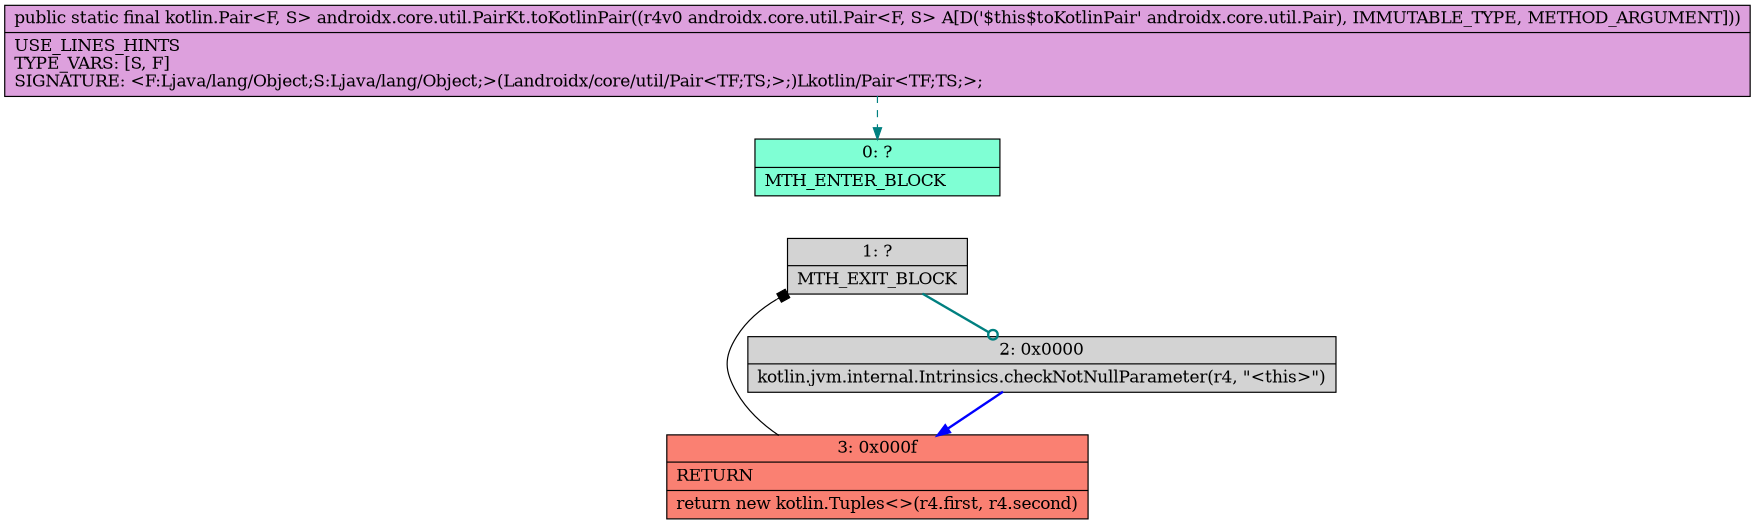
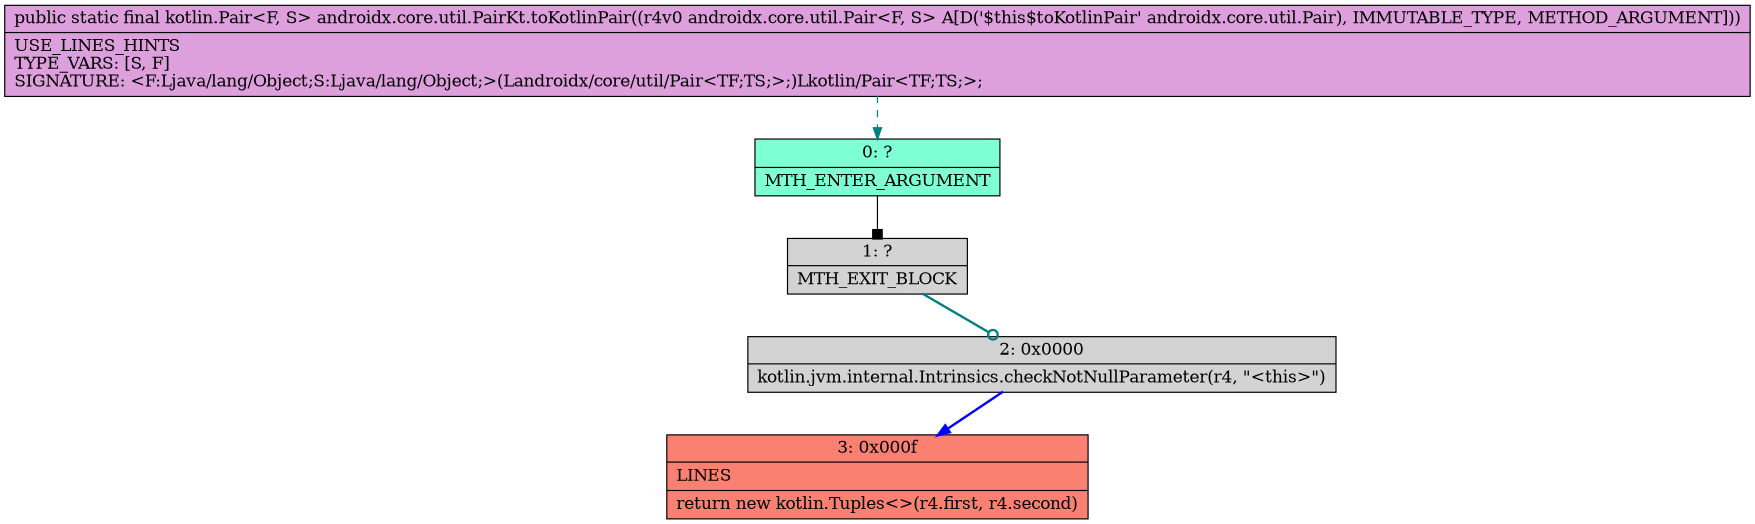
(856, 181) -> (877, 181)
(727, 367) -> (877, 211)
(715, 476) -> (704, 476)
